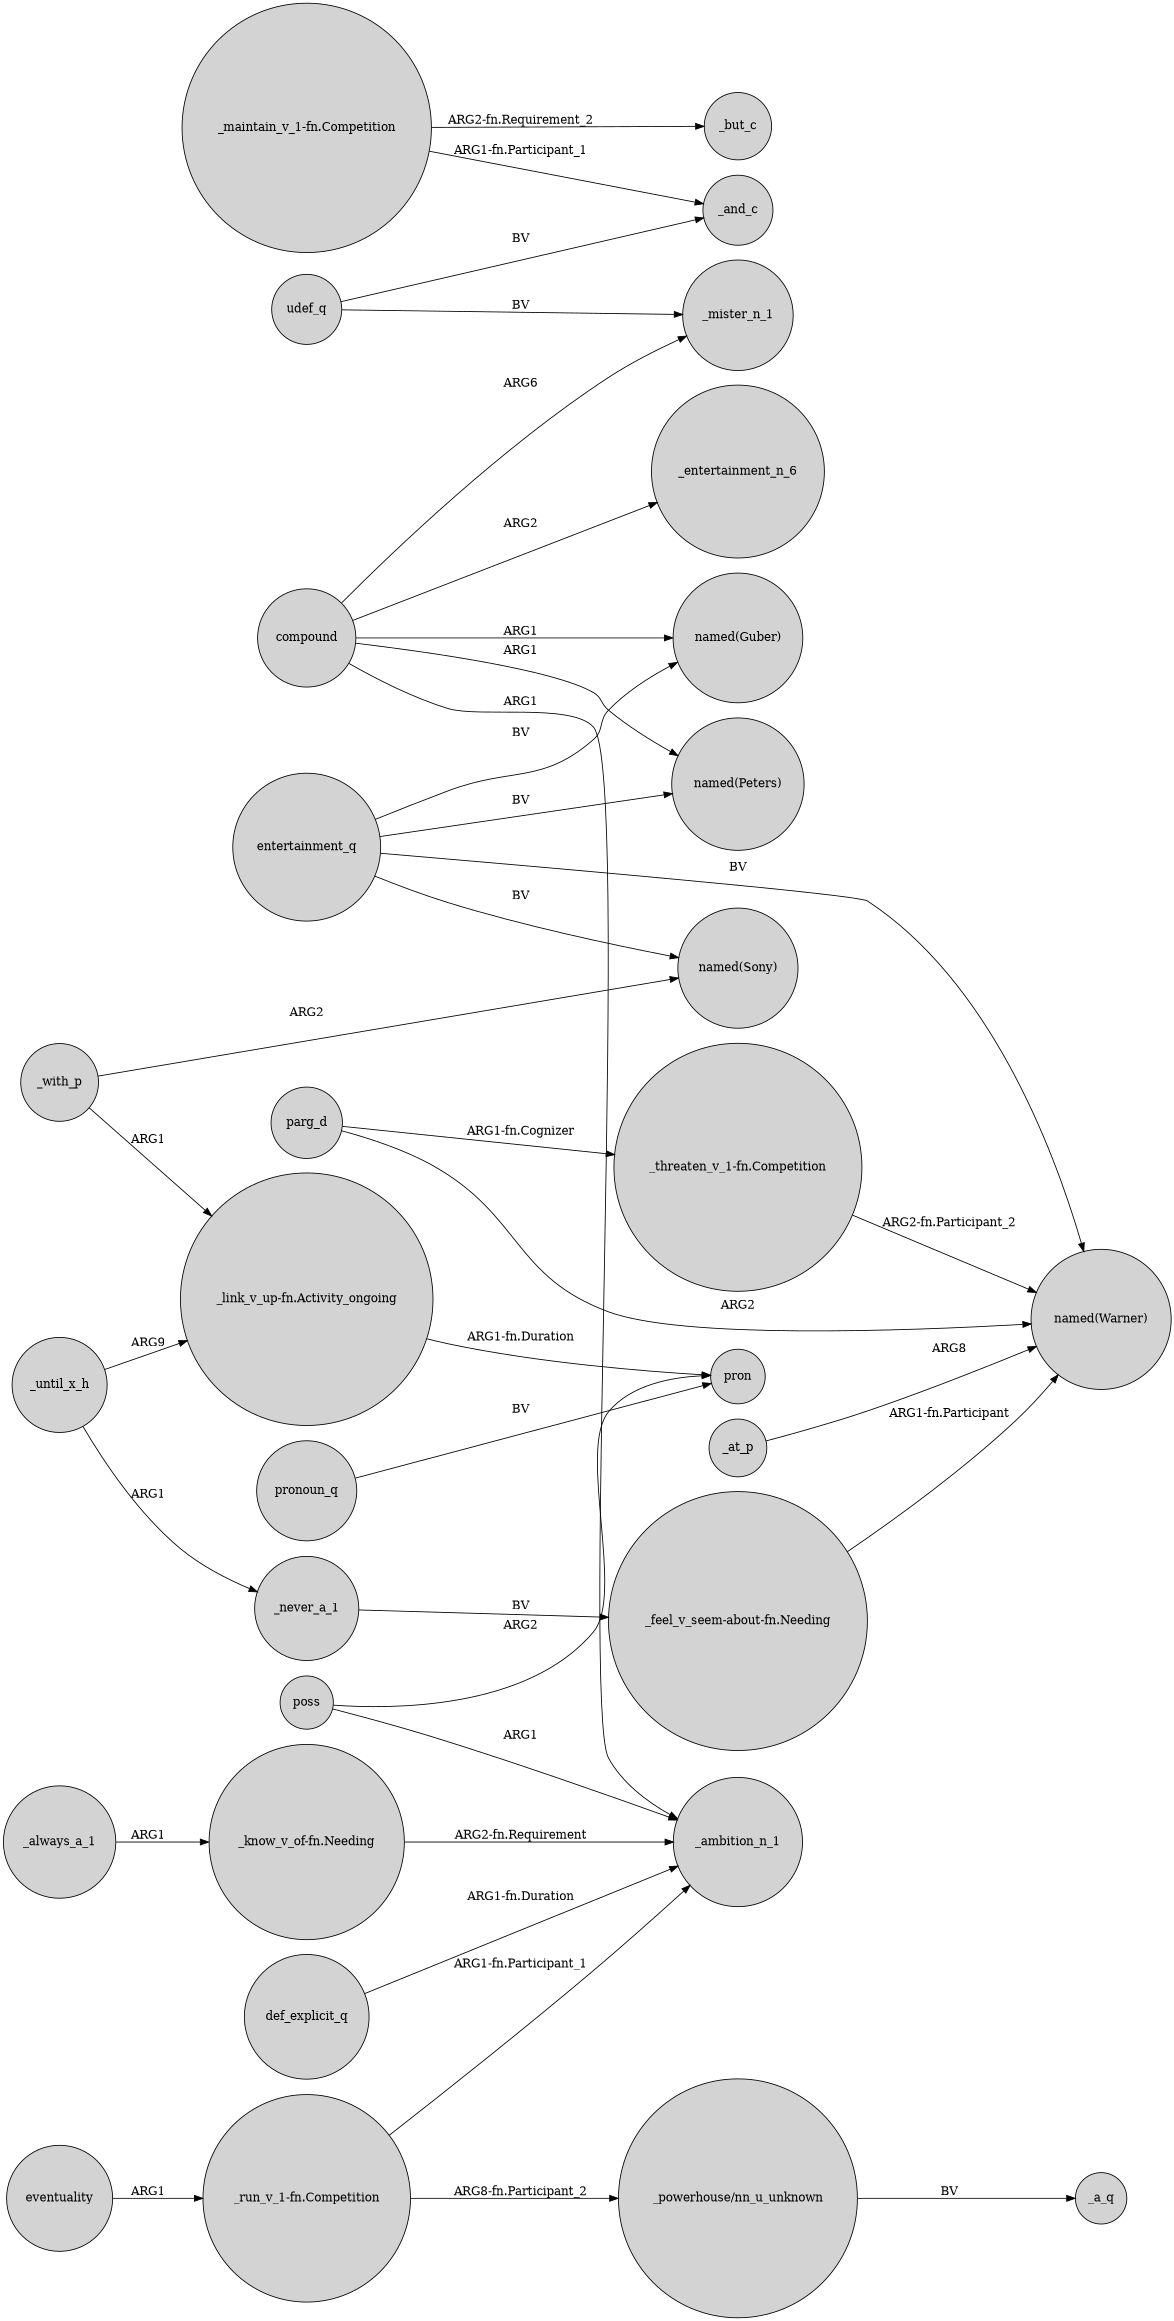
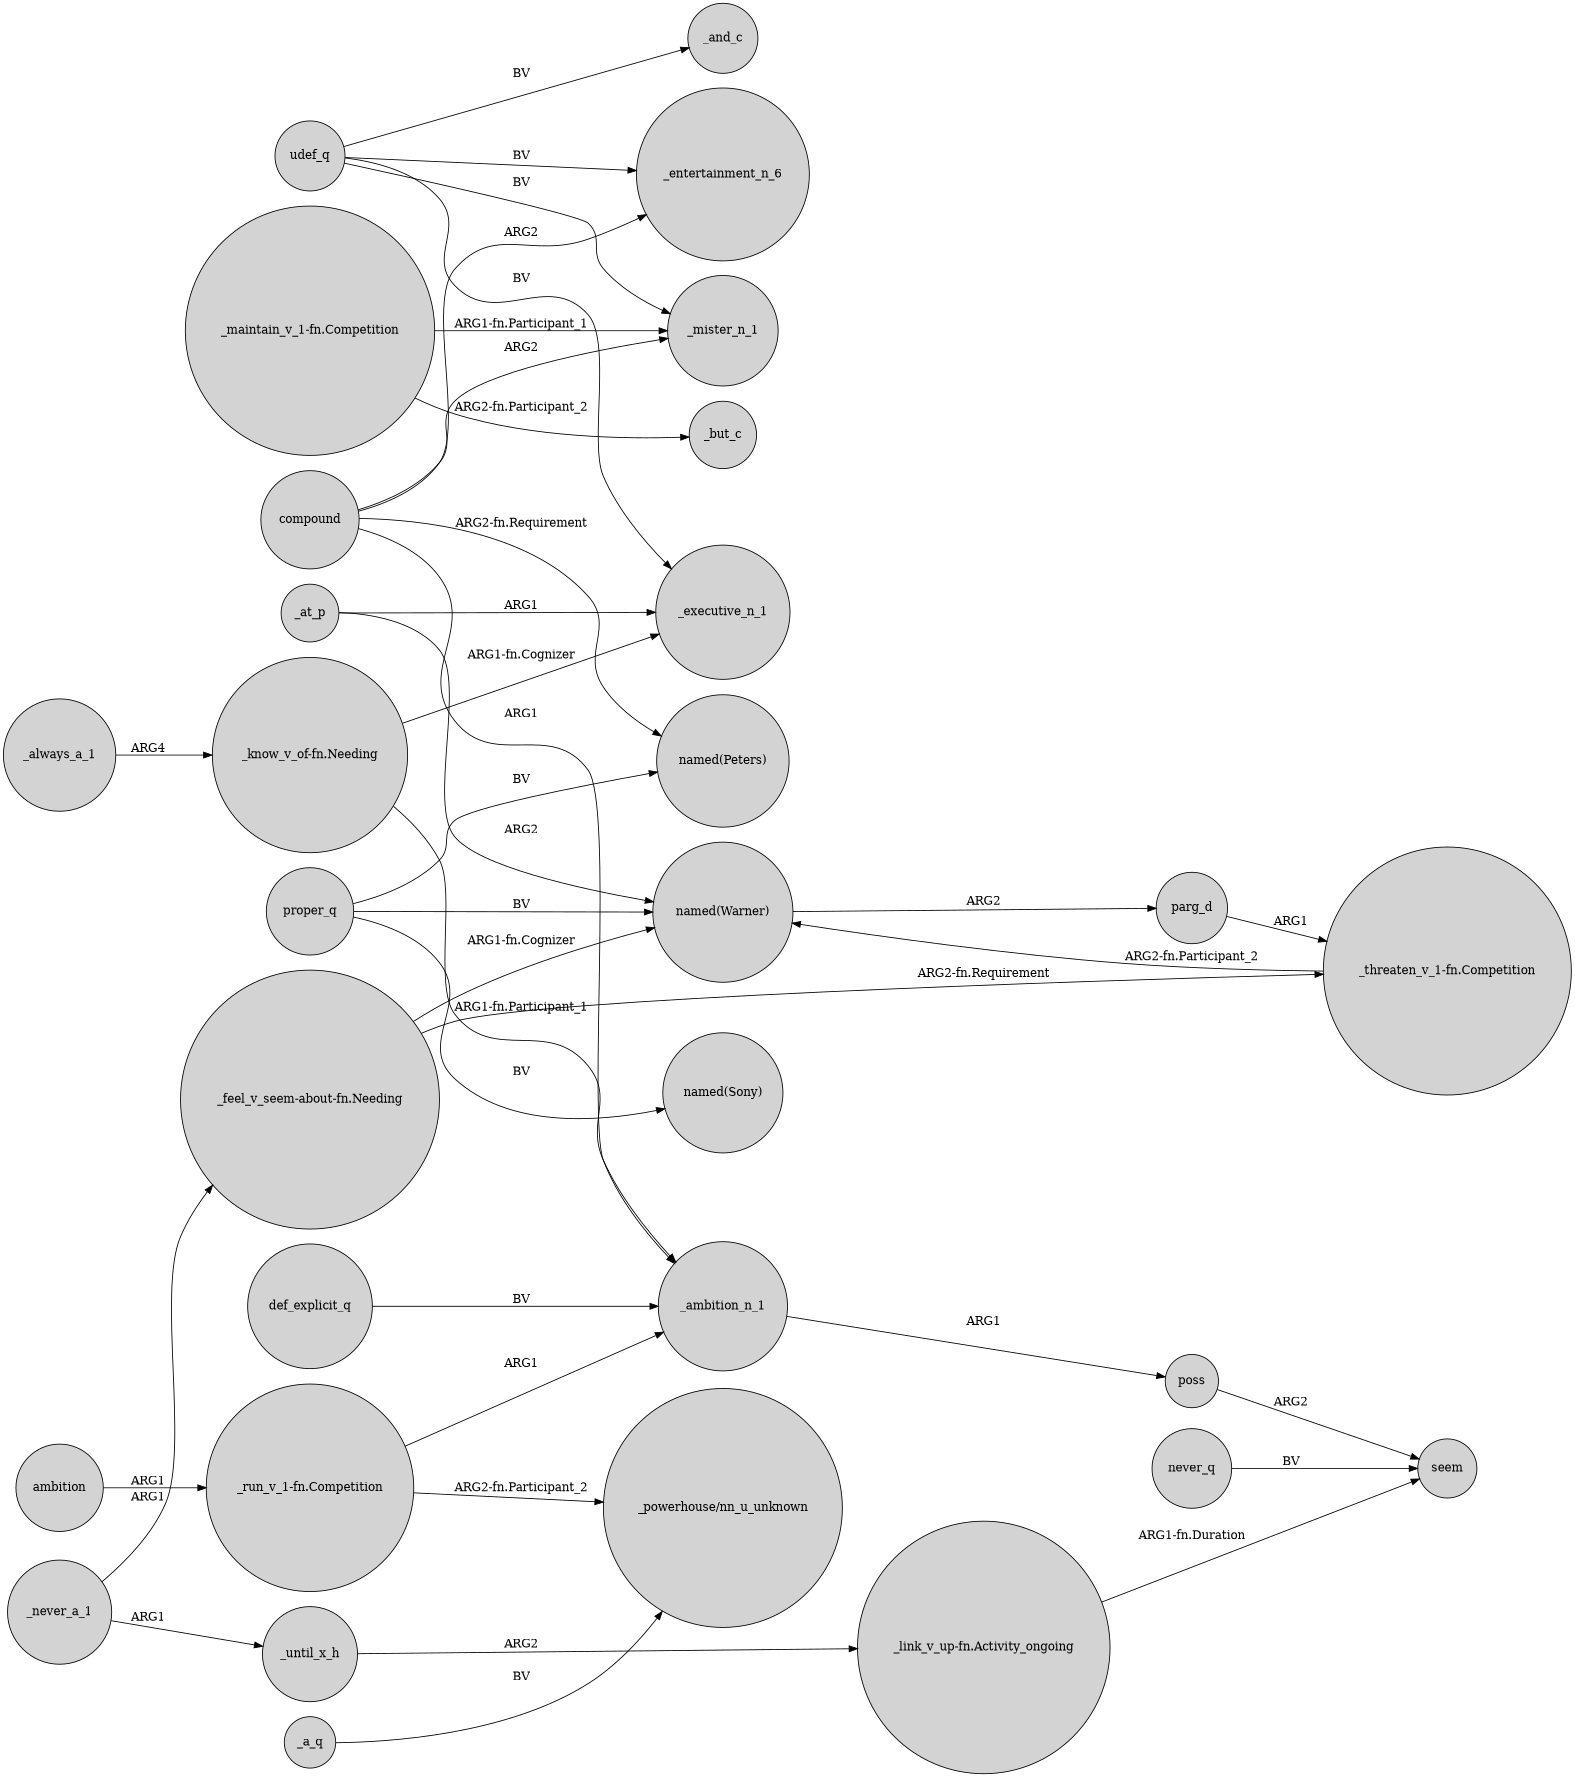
(521, 121) -> (521, 408)
none -> (486, 164)
(562, 177) -> (547, 331)
(521, 384) -> (521, 348)
none -> (723, 612)
(738, 638) -> none
(521, 651) -> (521, 524)
(307, 847) -> (310, 911)
none -> (867, 990)
(60, 1082) -> none
(521, 1132) -> (1291, 922)
(651, 1321) -> (970, 910)
(148, 1343) -> (521, 1644)
(949, 1349) -> (521, 830)
(738, 1377) -> (1447, 1468)
(949, 1414) -> (521, 941)
(307, 1491) -> (1192, 1468)
(153, 1522) -> (183, 1633)
(521, 1606) -> (148, 1497)
(502, 1759) -> (972, 1346)
(148, 1836) -> (148, 749)
(521, 1836) -> (521, 1008)
(521, 1897) -> (521, 1300)
(521, 1964) -> (521, 1364)
(521, 2192) -> (521, 1488)
(60, 2198) -> (60, 1488)
(962, 2198) -> (512, 1717)
